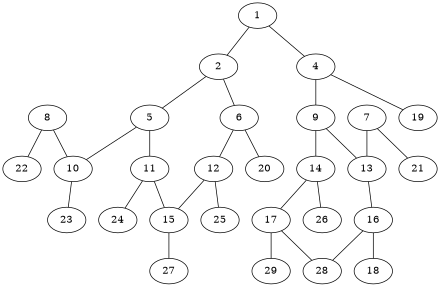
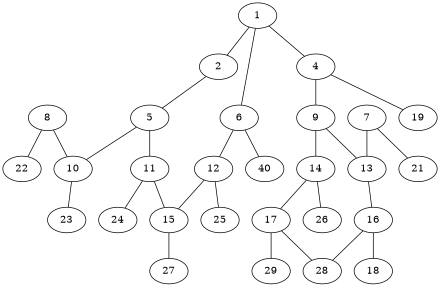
(229, 92) -> (248, 67)
(265, 169) -> (265, 169)
